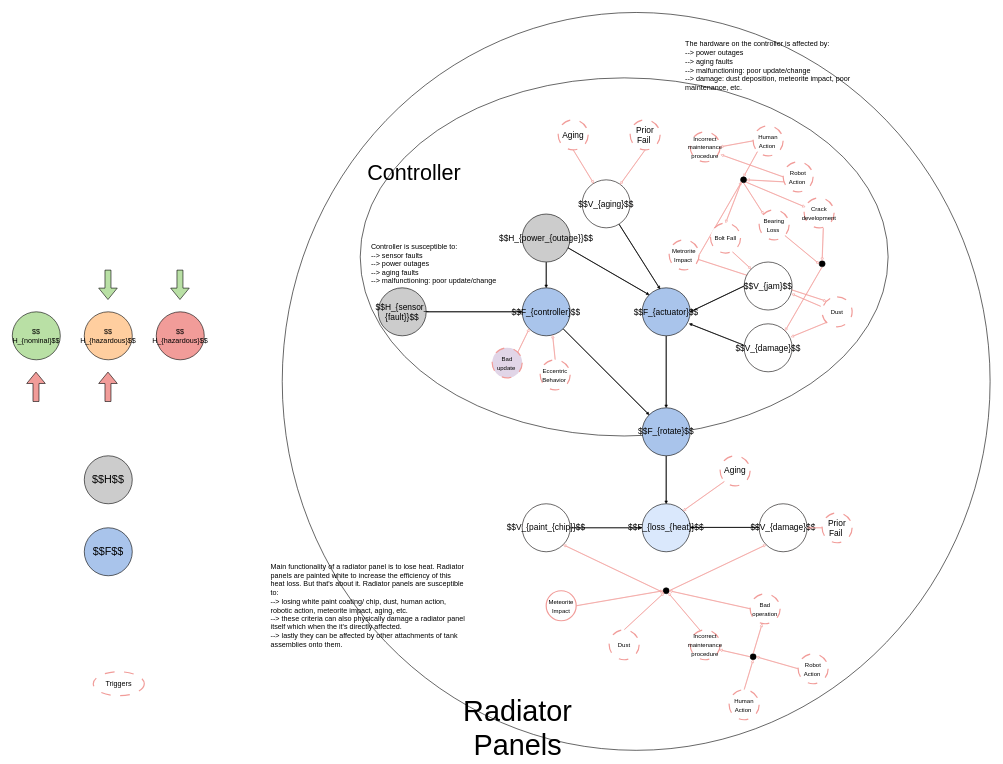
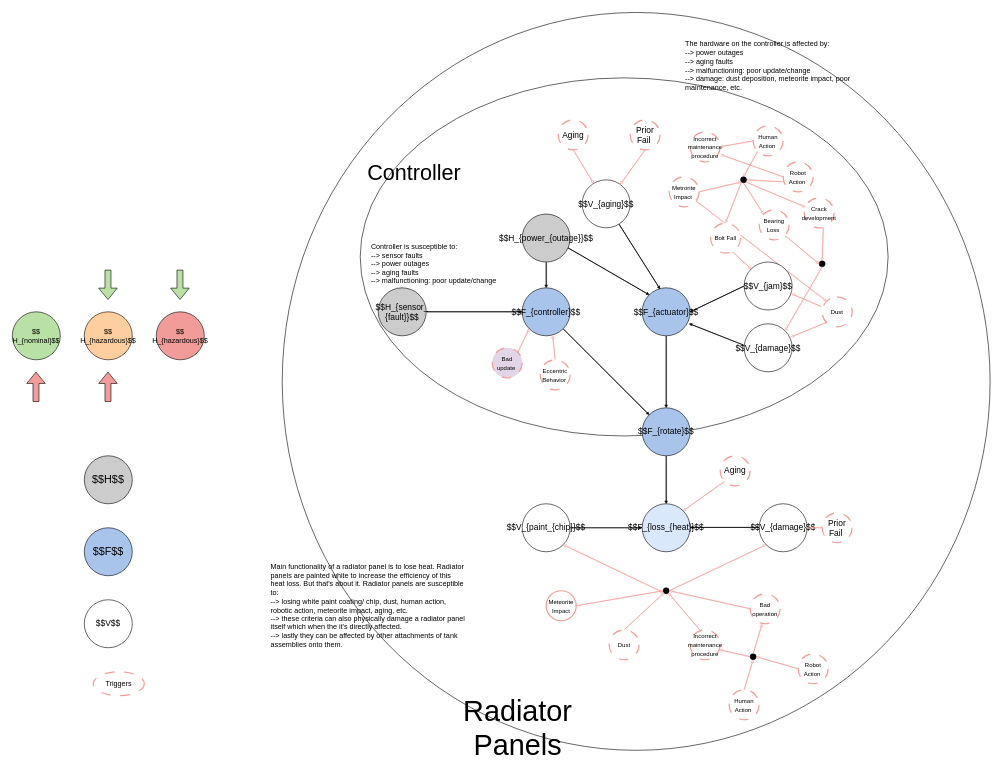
(684, 255) -> (684, 192)
none -> (108, 624)
